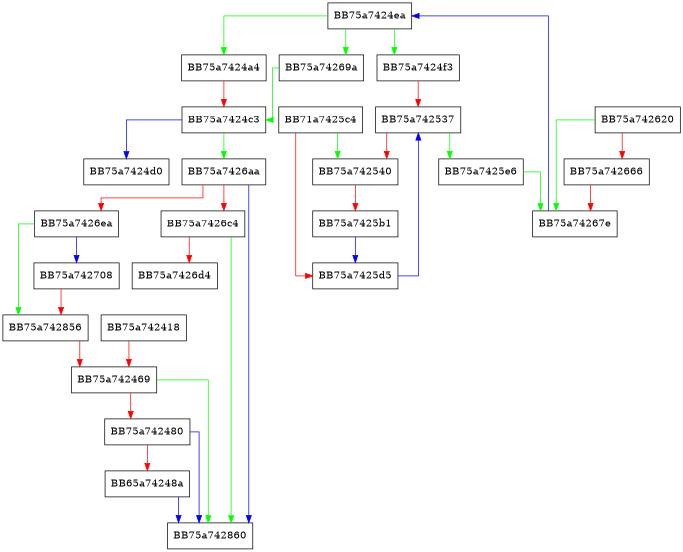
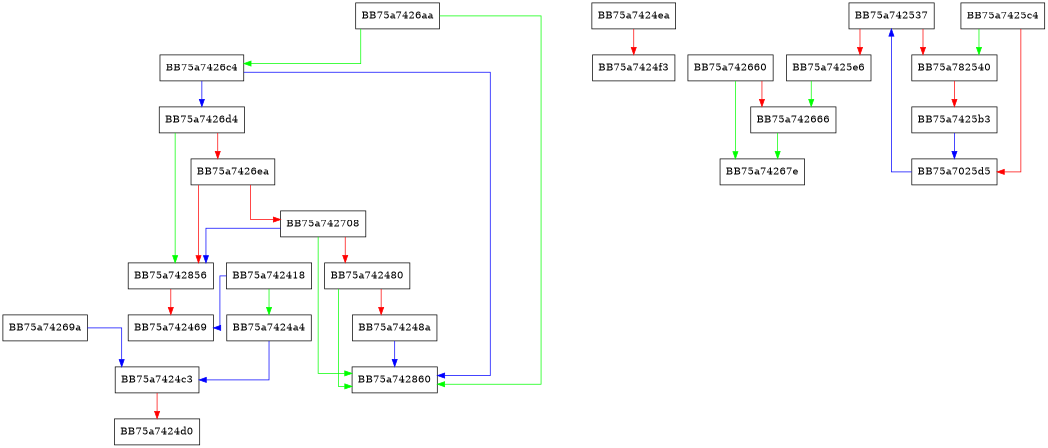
(260, 16) -> (269, 298)
(346, 38) -> none
(394, 38) -> (634, 38)
(548, 49) -> none
(224, 90) -> (257, 380)
(418, 90) -> none
(272, 91) -> (120, 328)
(138, 120) -> (157, 402)
(321, 120) -> (1003, 16)
(638, 120) -> (731, 68)
(224, 142) -> none
(450, 142) -> (860, 38)
(355, 172) -> (954, 68)
(540, 179) -> (811, 90)
none -> (175, 194)
(224, 194) -> (323, 64)
(591, 194) -> (778, 142)
(156, 198) -> (218, 142)
(355, 224) -> (954, 120)
(77, 246) -> (251, 214)
(189, 246) -> (202, 90)
(18, 258) -> (198, 220)
(355, 276) -> (954, 172)
(61, 298) -> (230, 228)
(129, 350) -> (220, 299)
(249, 350) -> (541, 198)
(231, 376) -> (490, 123)
(131, 402) -> (345, 246)
(208, 422) -> (318, 318)
(199, 469) -> (338, 341)
(147, 484) -> (395, 328)
